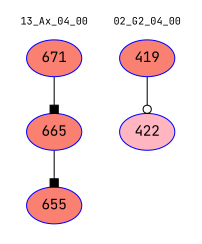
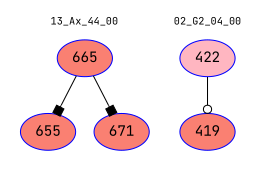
(55, 22) -> (85, 22)
(54, 90) -> (101, 90)
(147, 91) -> (208, 91)
